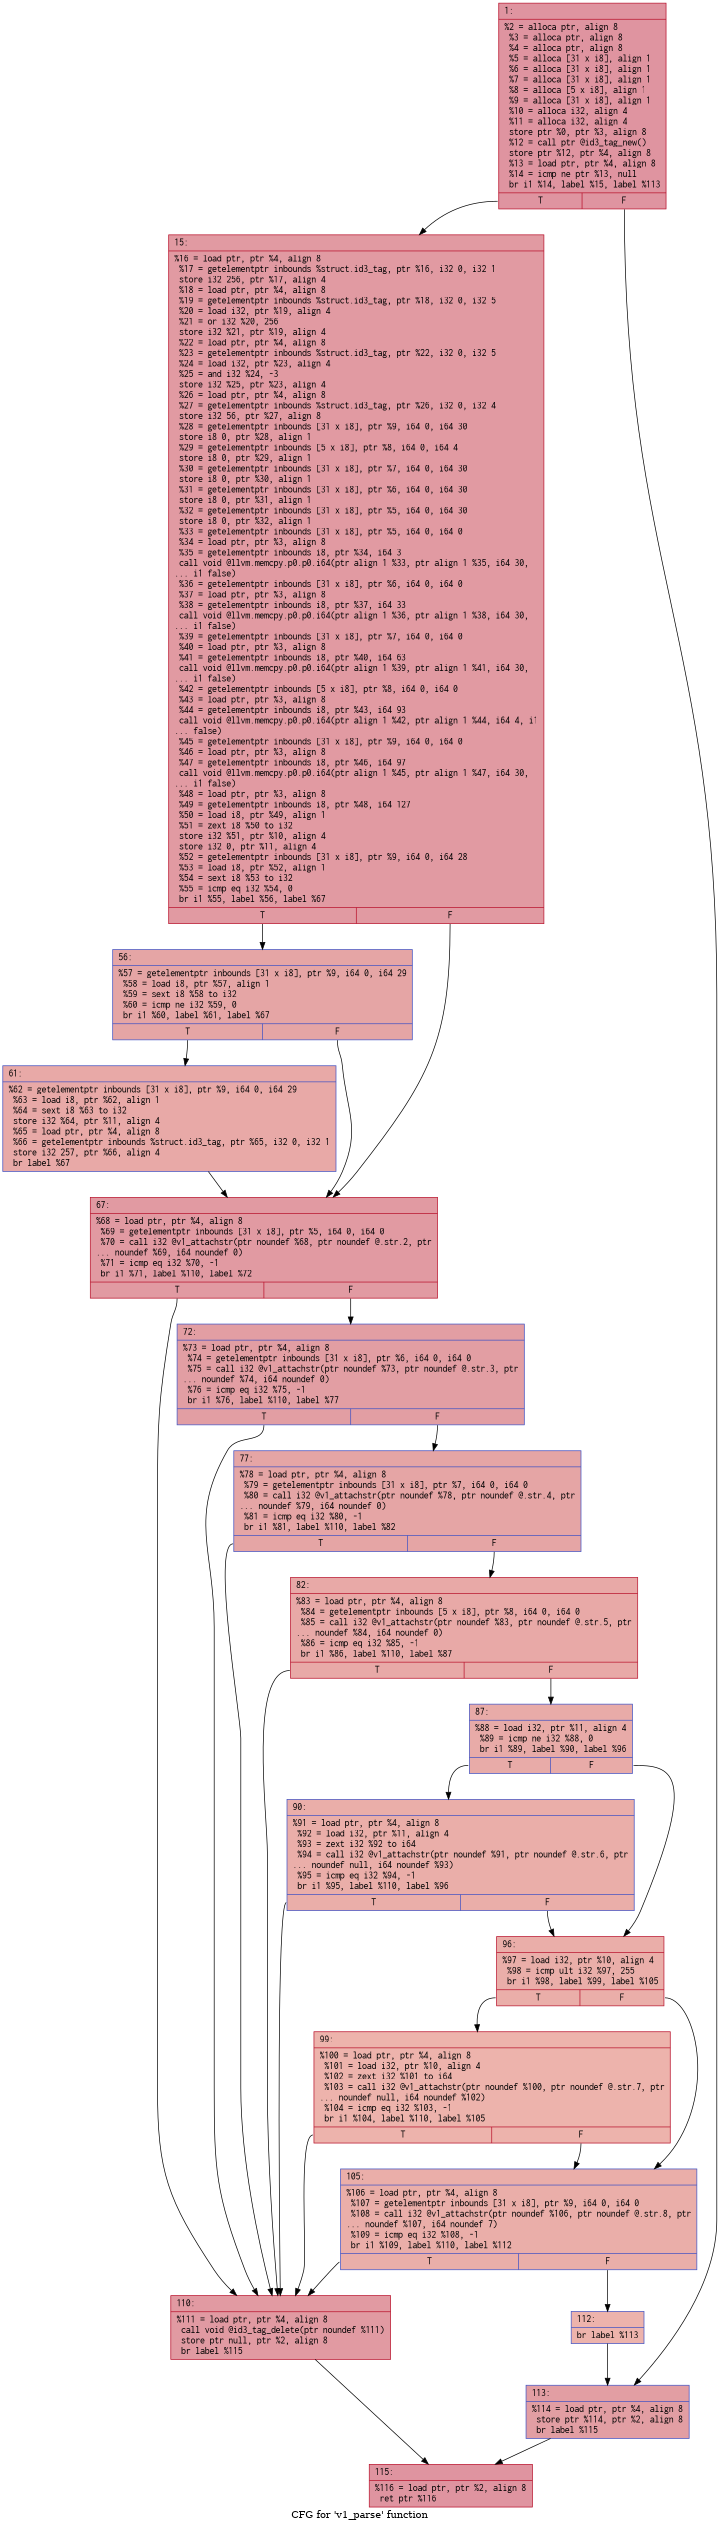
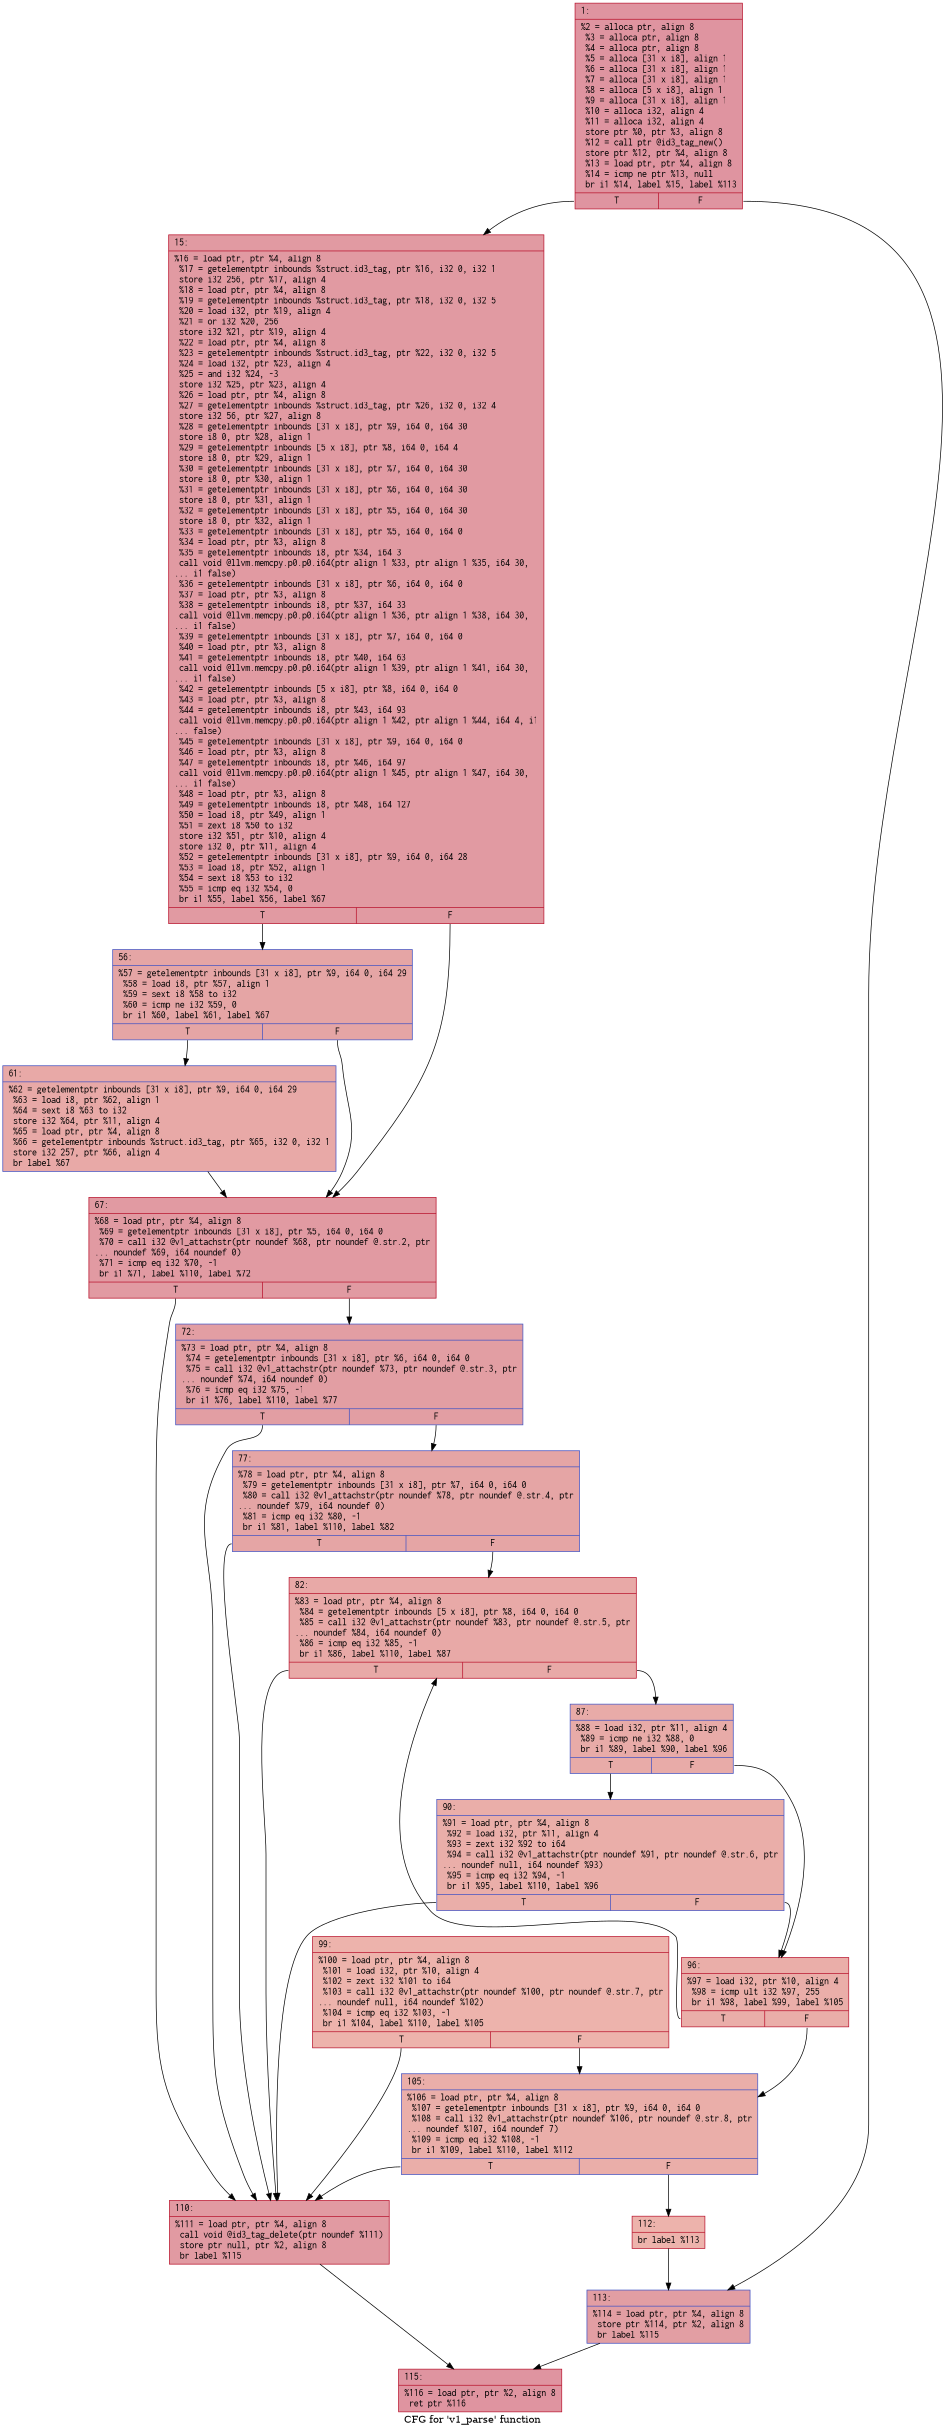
(480, 2007) -> (476, 1926)
(608, 2328) -> (668, 2232)
